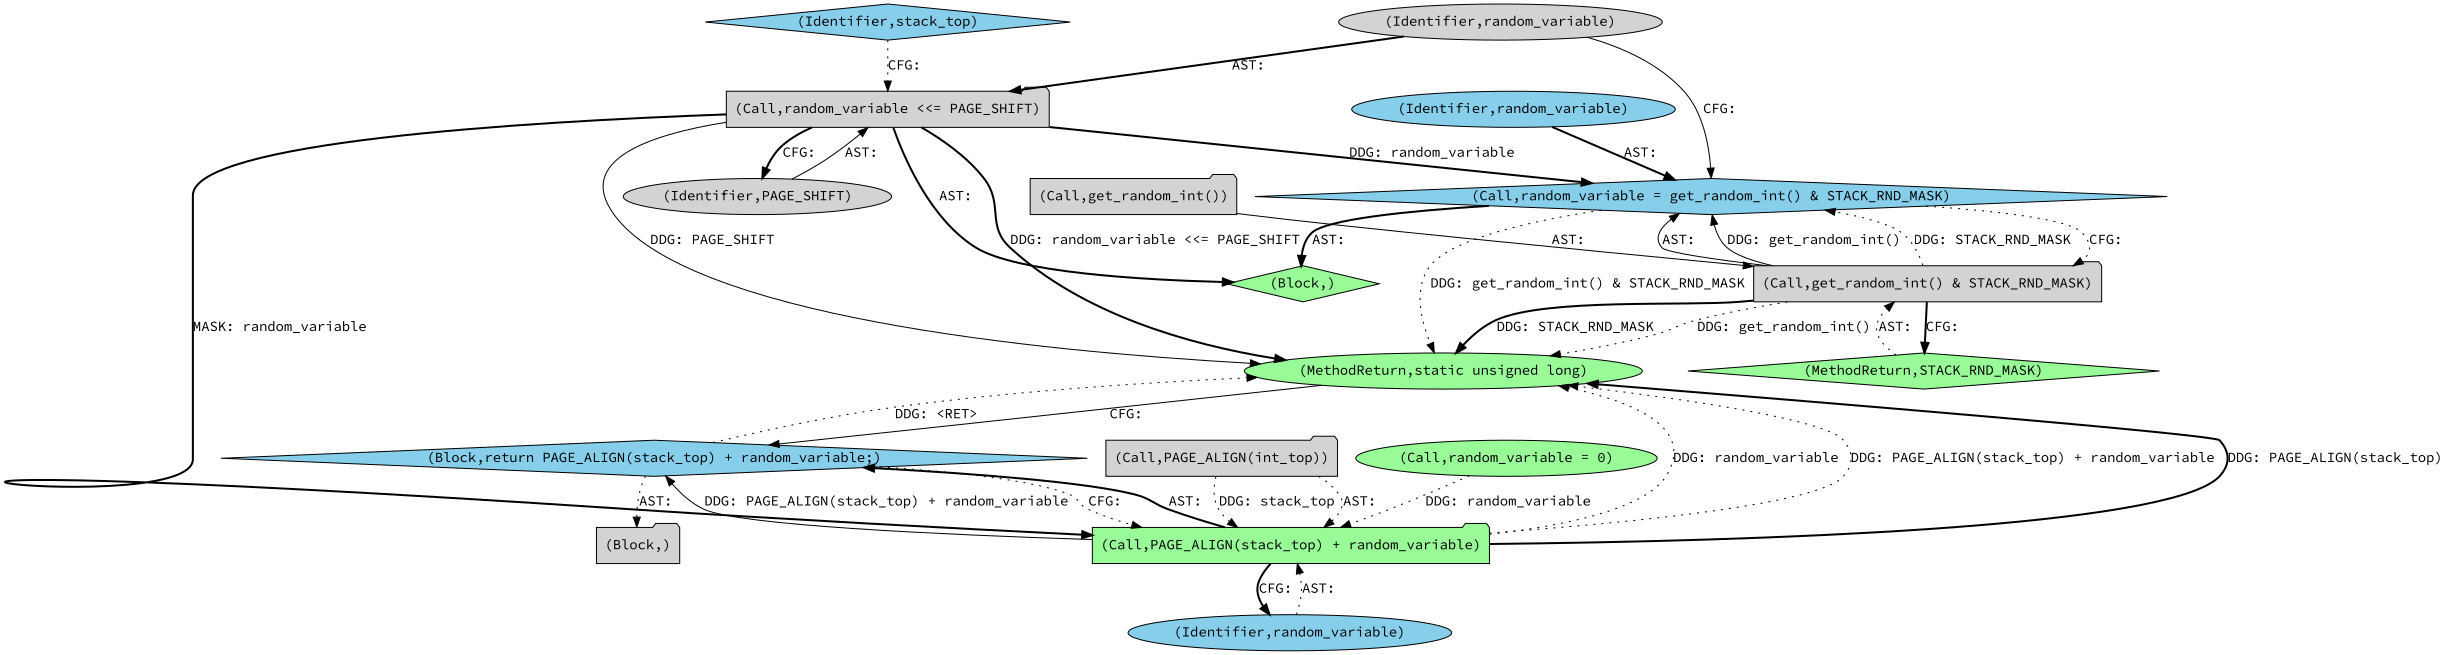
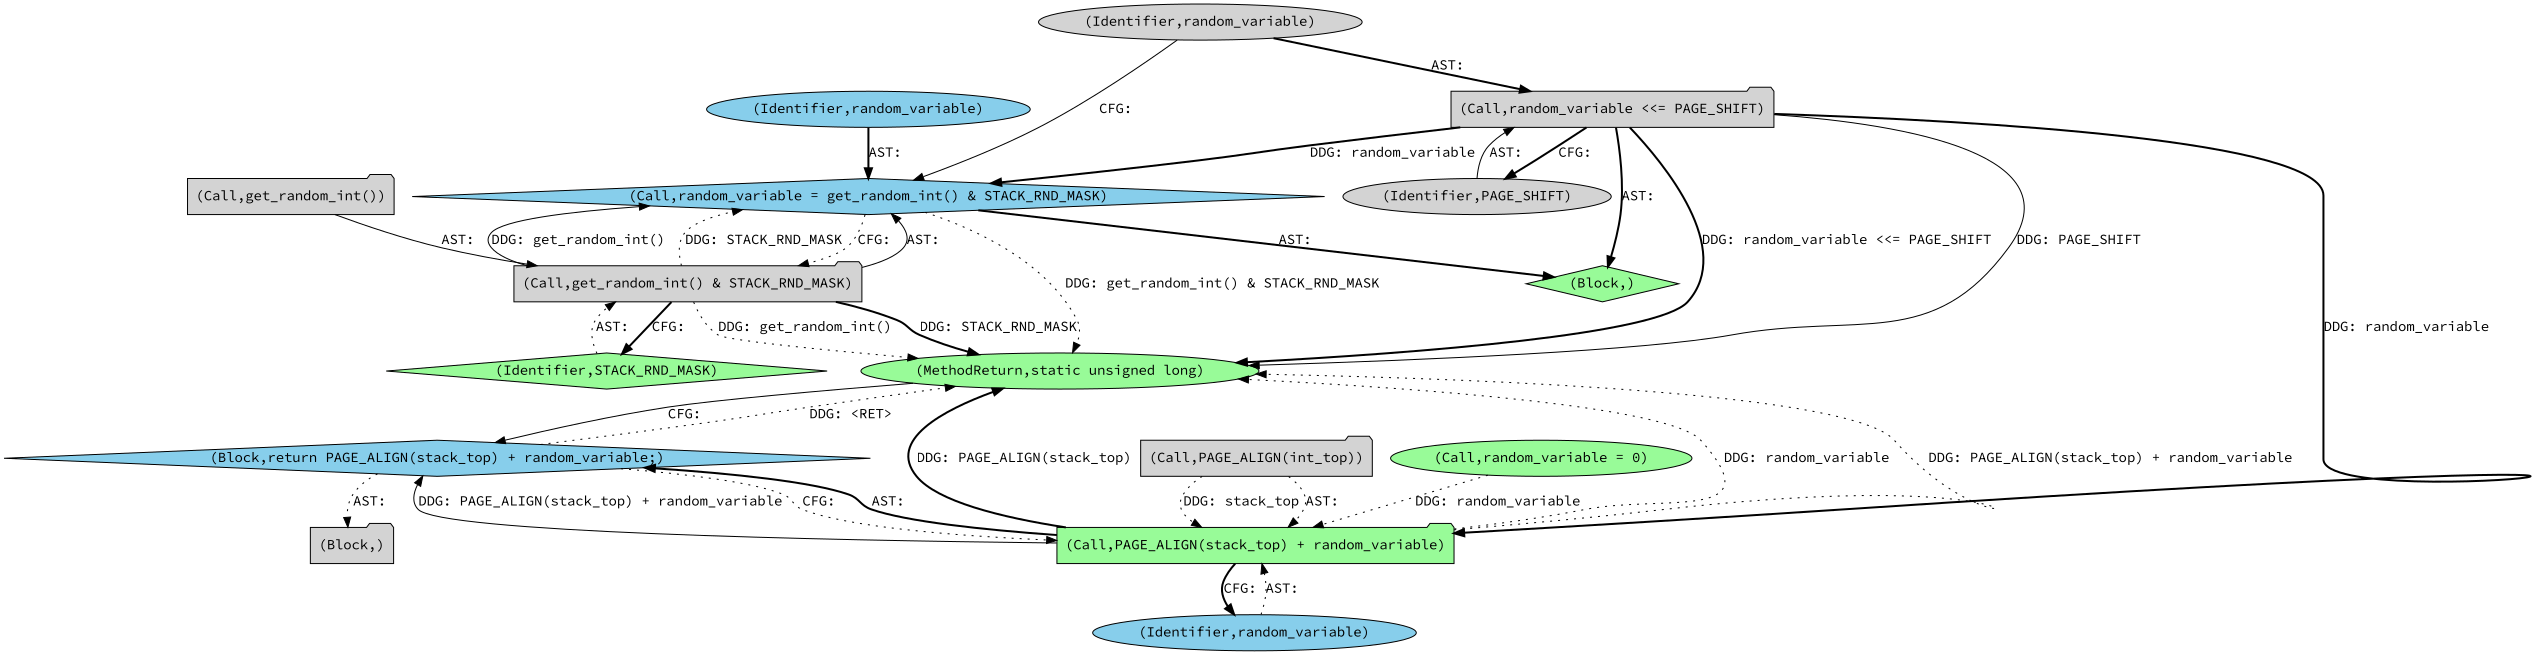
(888, 22) -> none
(280, 327) -> (2407, 327)
(1924, 371) -> (607, 371)
